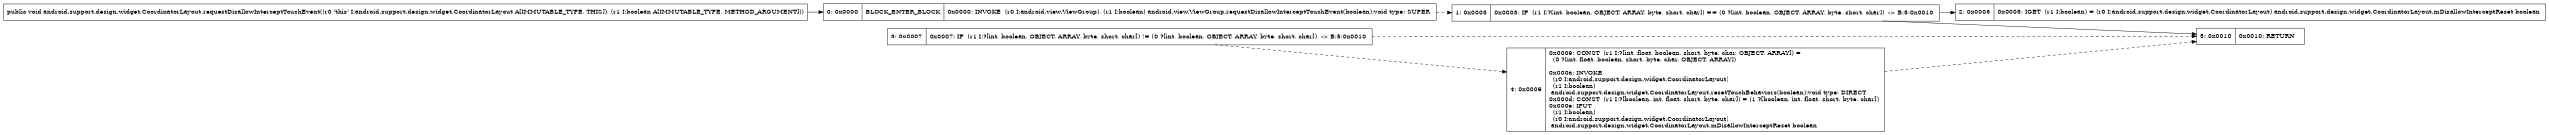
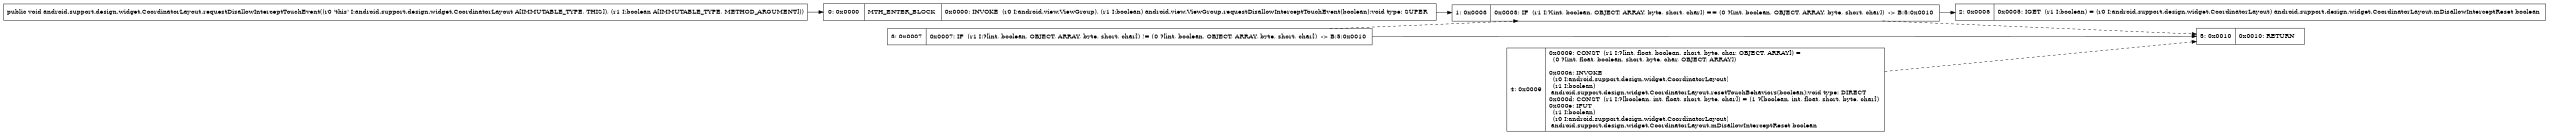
(903, 12) -> (902, 12)
(1442, 13) -> (1442, 13)
(2037, 27) -> (2037, 27)
(1782, 37) -> (1782, 37)
(1359, 58) -> (1422, 25)
